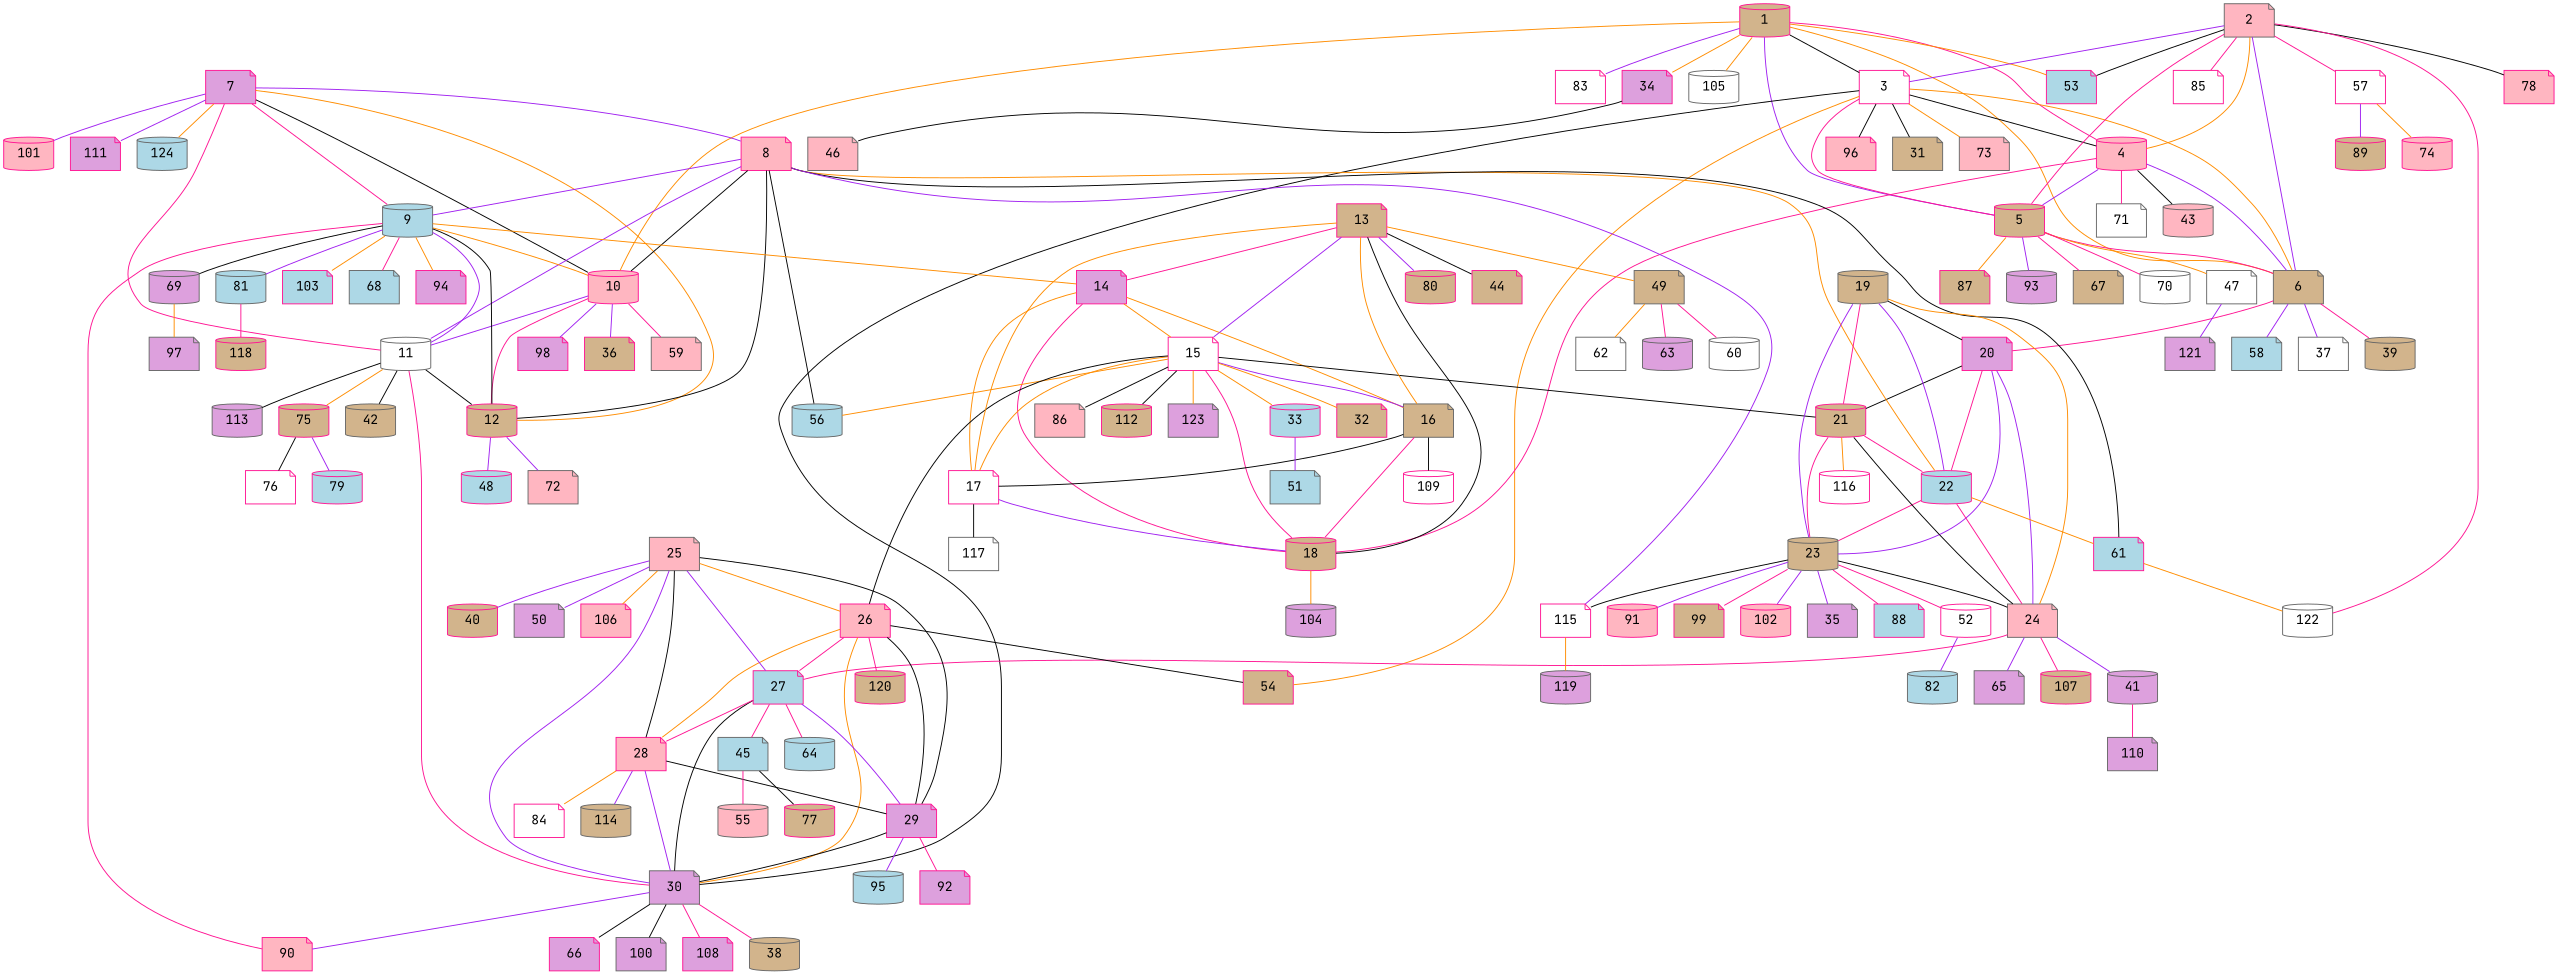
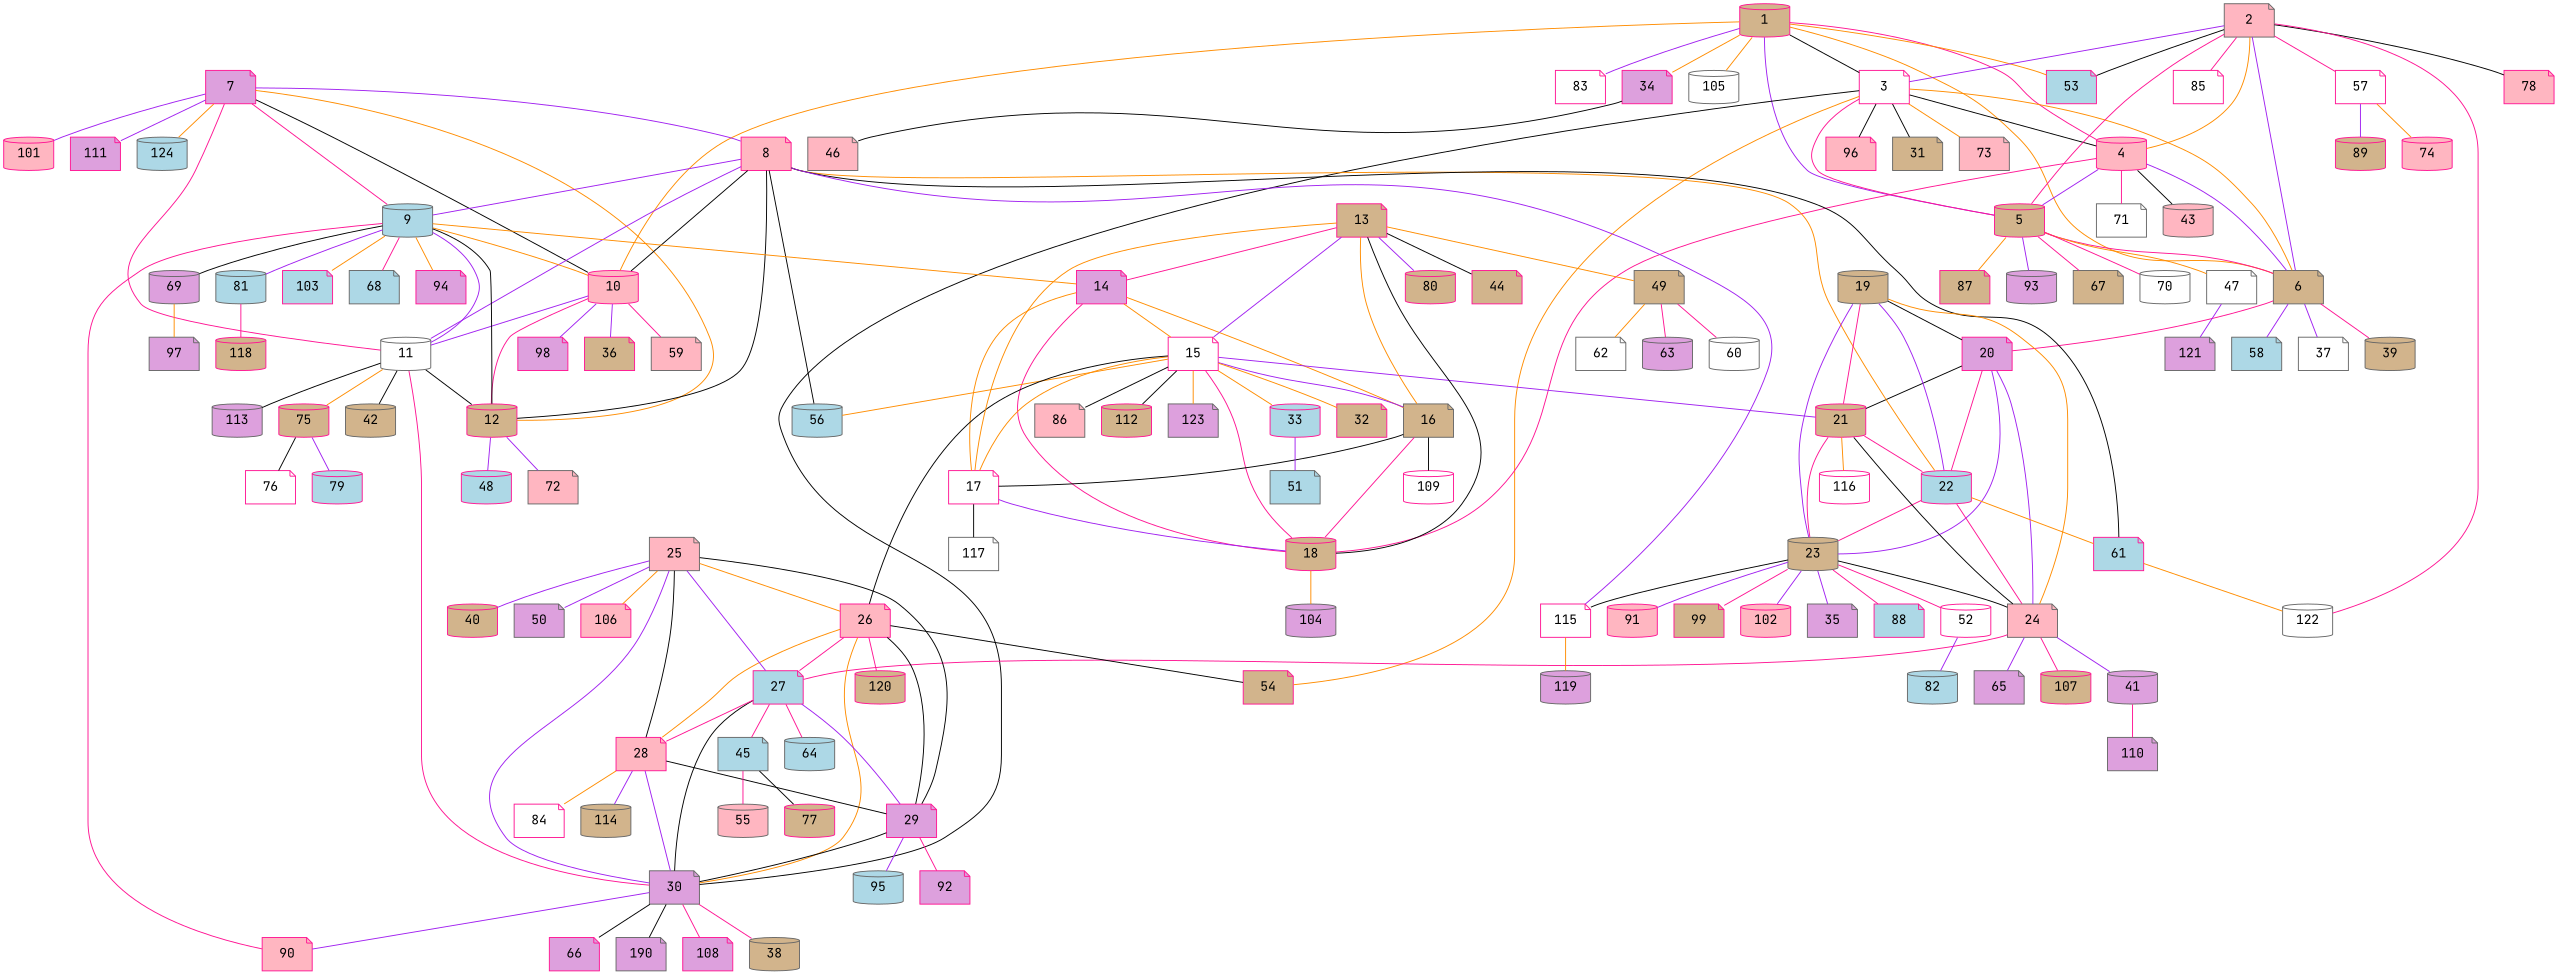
(1502, 386) -> (1502, 386)
(641, 954) -> (641, 954)
